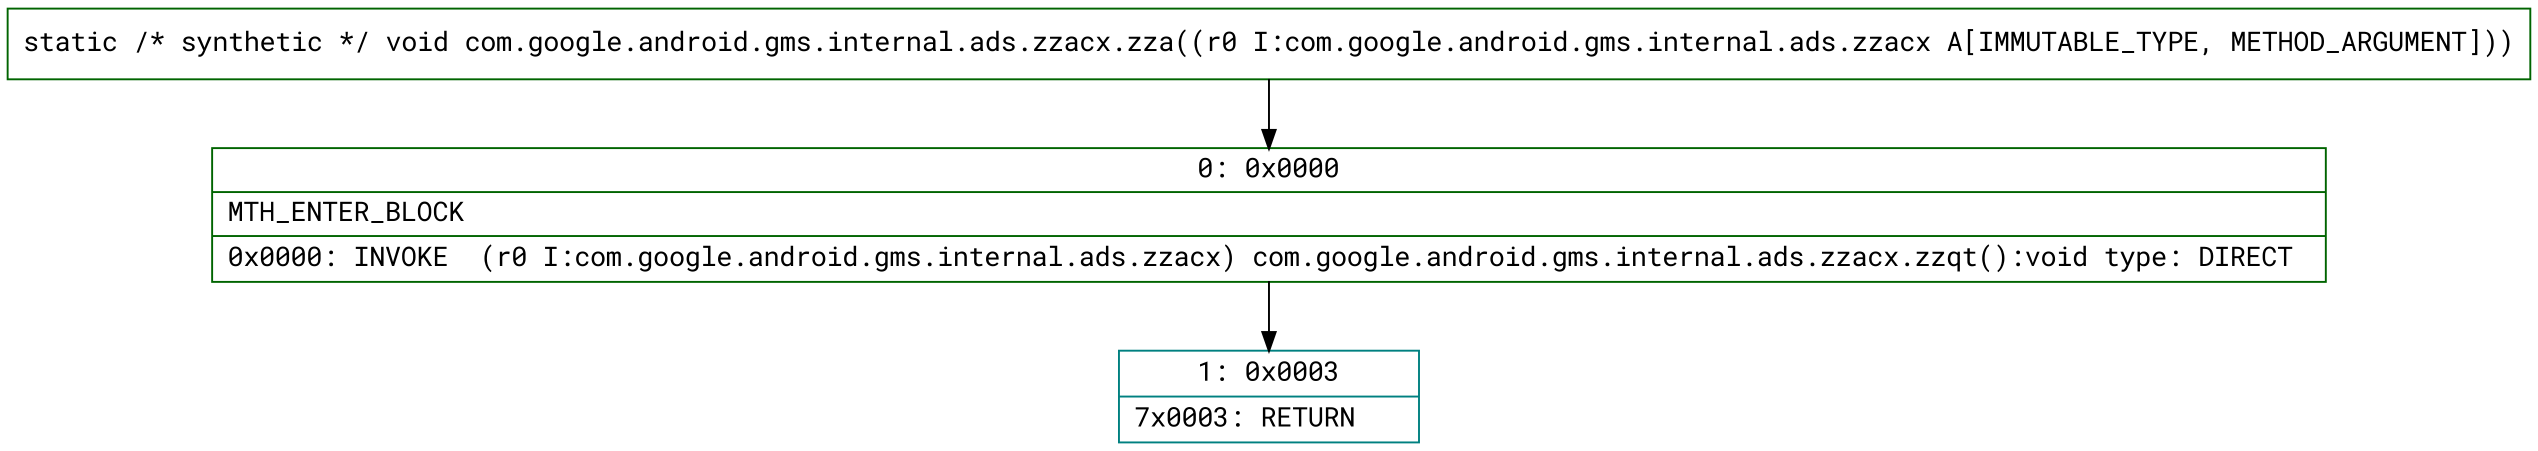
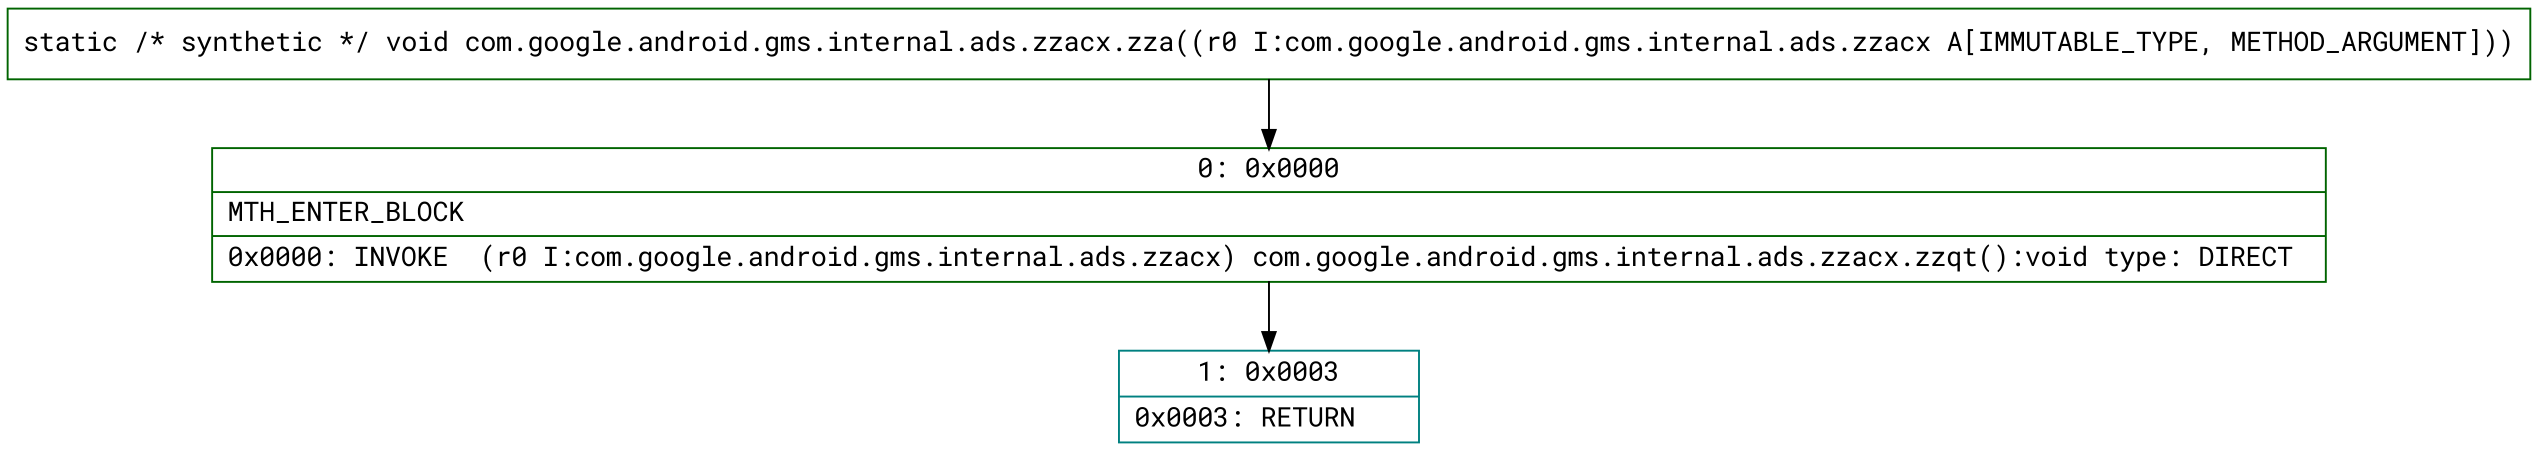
(1269, 419) -> (1269, 419)
